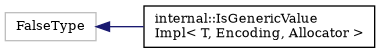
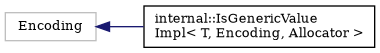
(51, 27) -> (51, 27)
